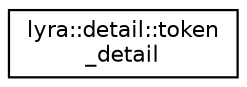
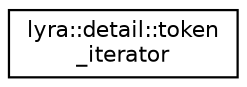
(123, 44) -> (123, 44)
